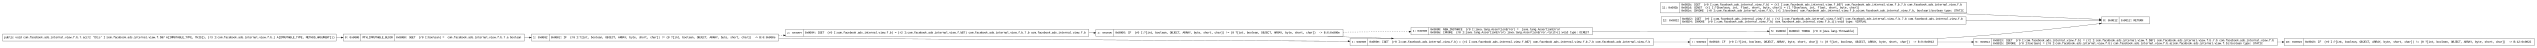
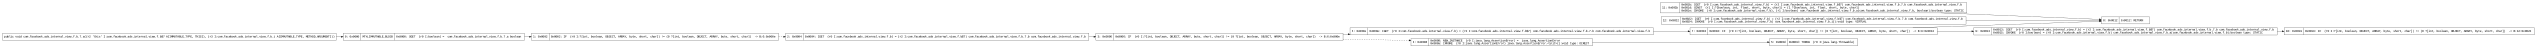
(1063, 40) -> none
